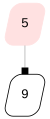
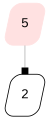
(25, 95) -> (25, 95)
